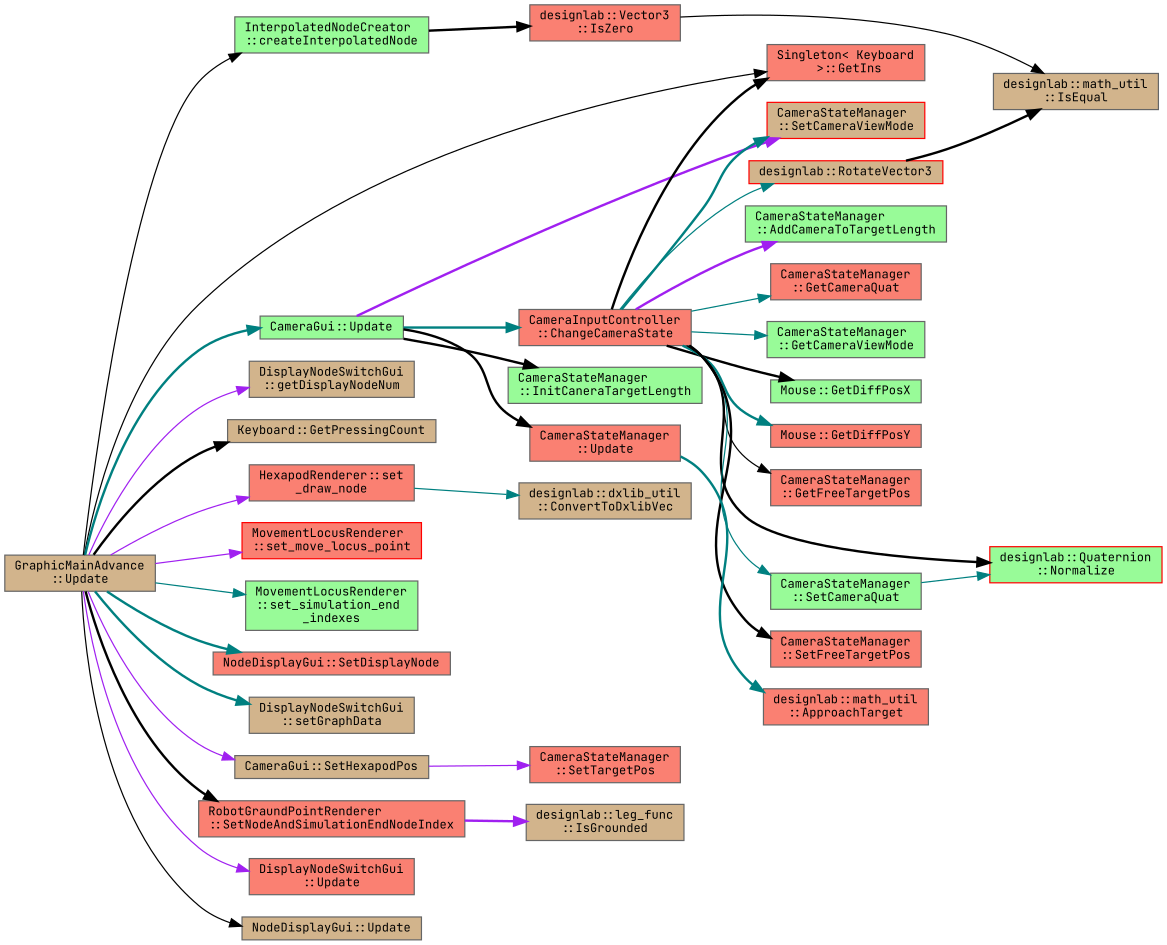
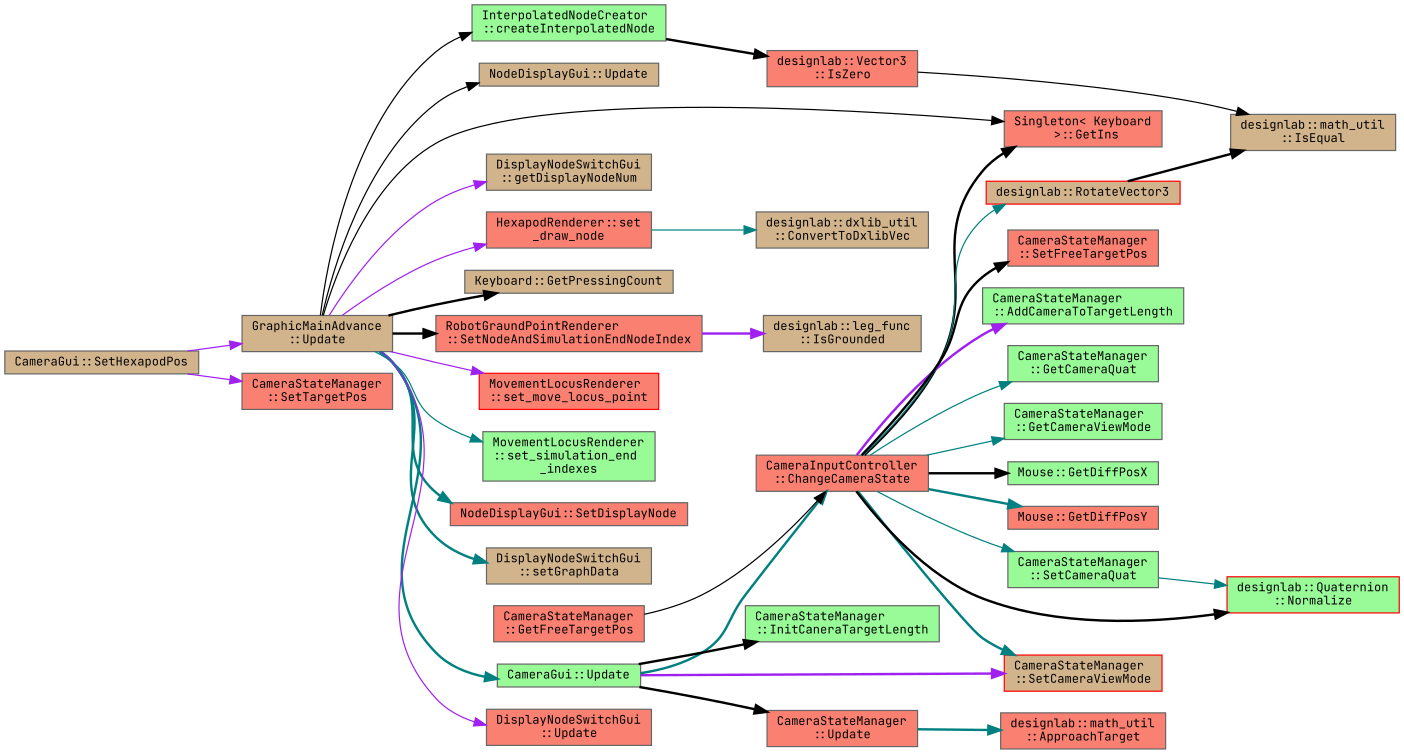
(846, 282) -> (1083, 364)
(724, 406) -> (740, 572)
(140, 687) -> (209, 348)
